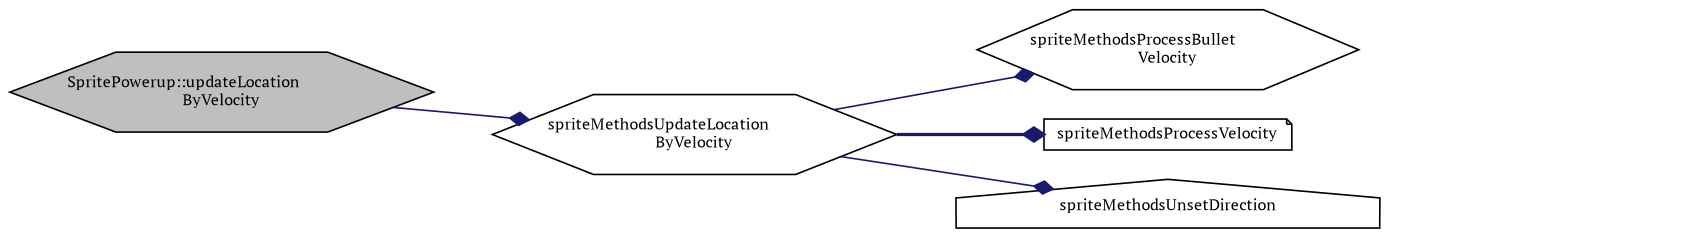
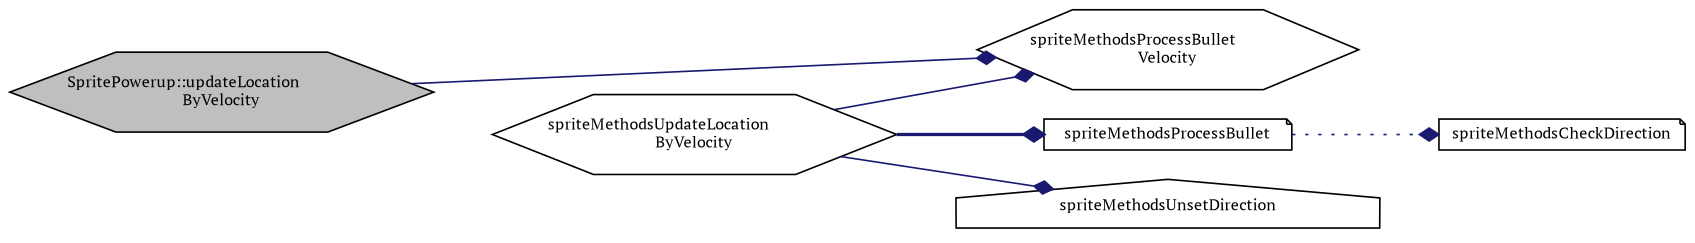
(451, 113) -> (694, 71)
(1168, 135) -> (1168, 135)
none -> (1562, 135)
